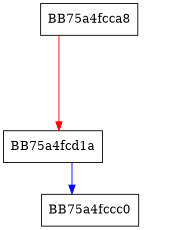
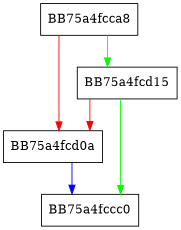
none -> (127, 83)
(53, 147) -> (53, 147)
